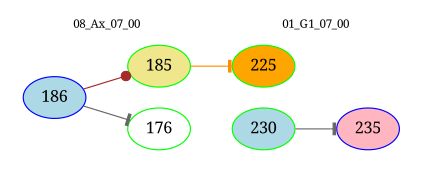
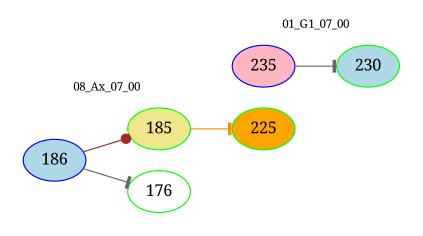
(313, 129) -> (313, 66)
